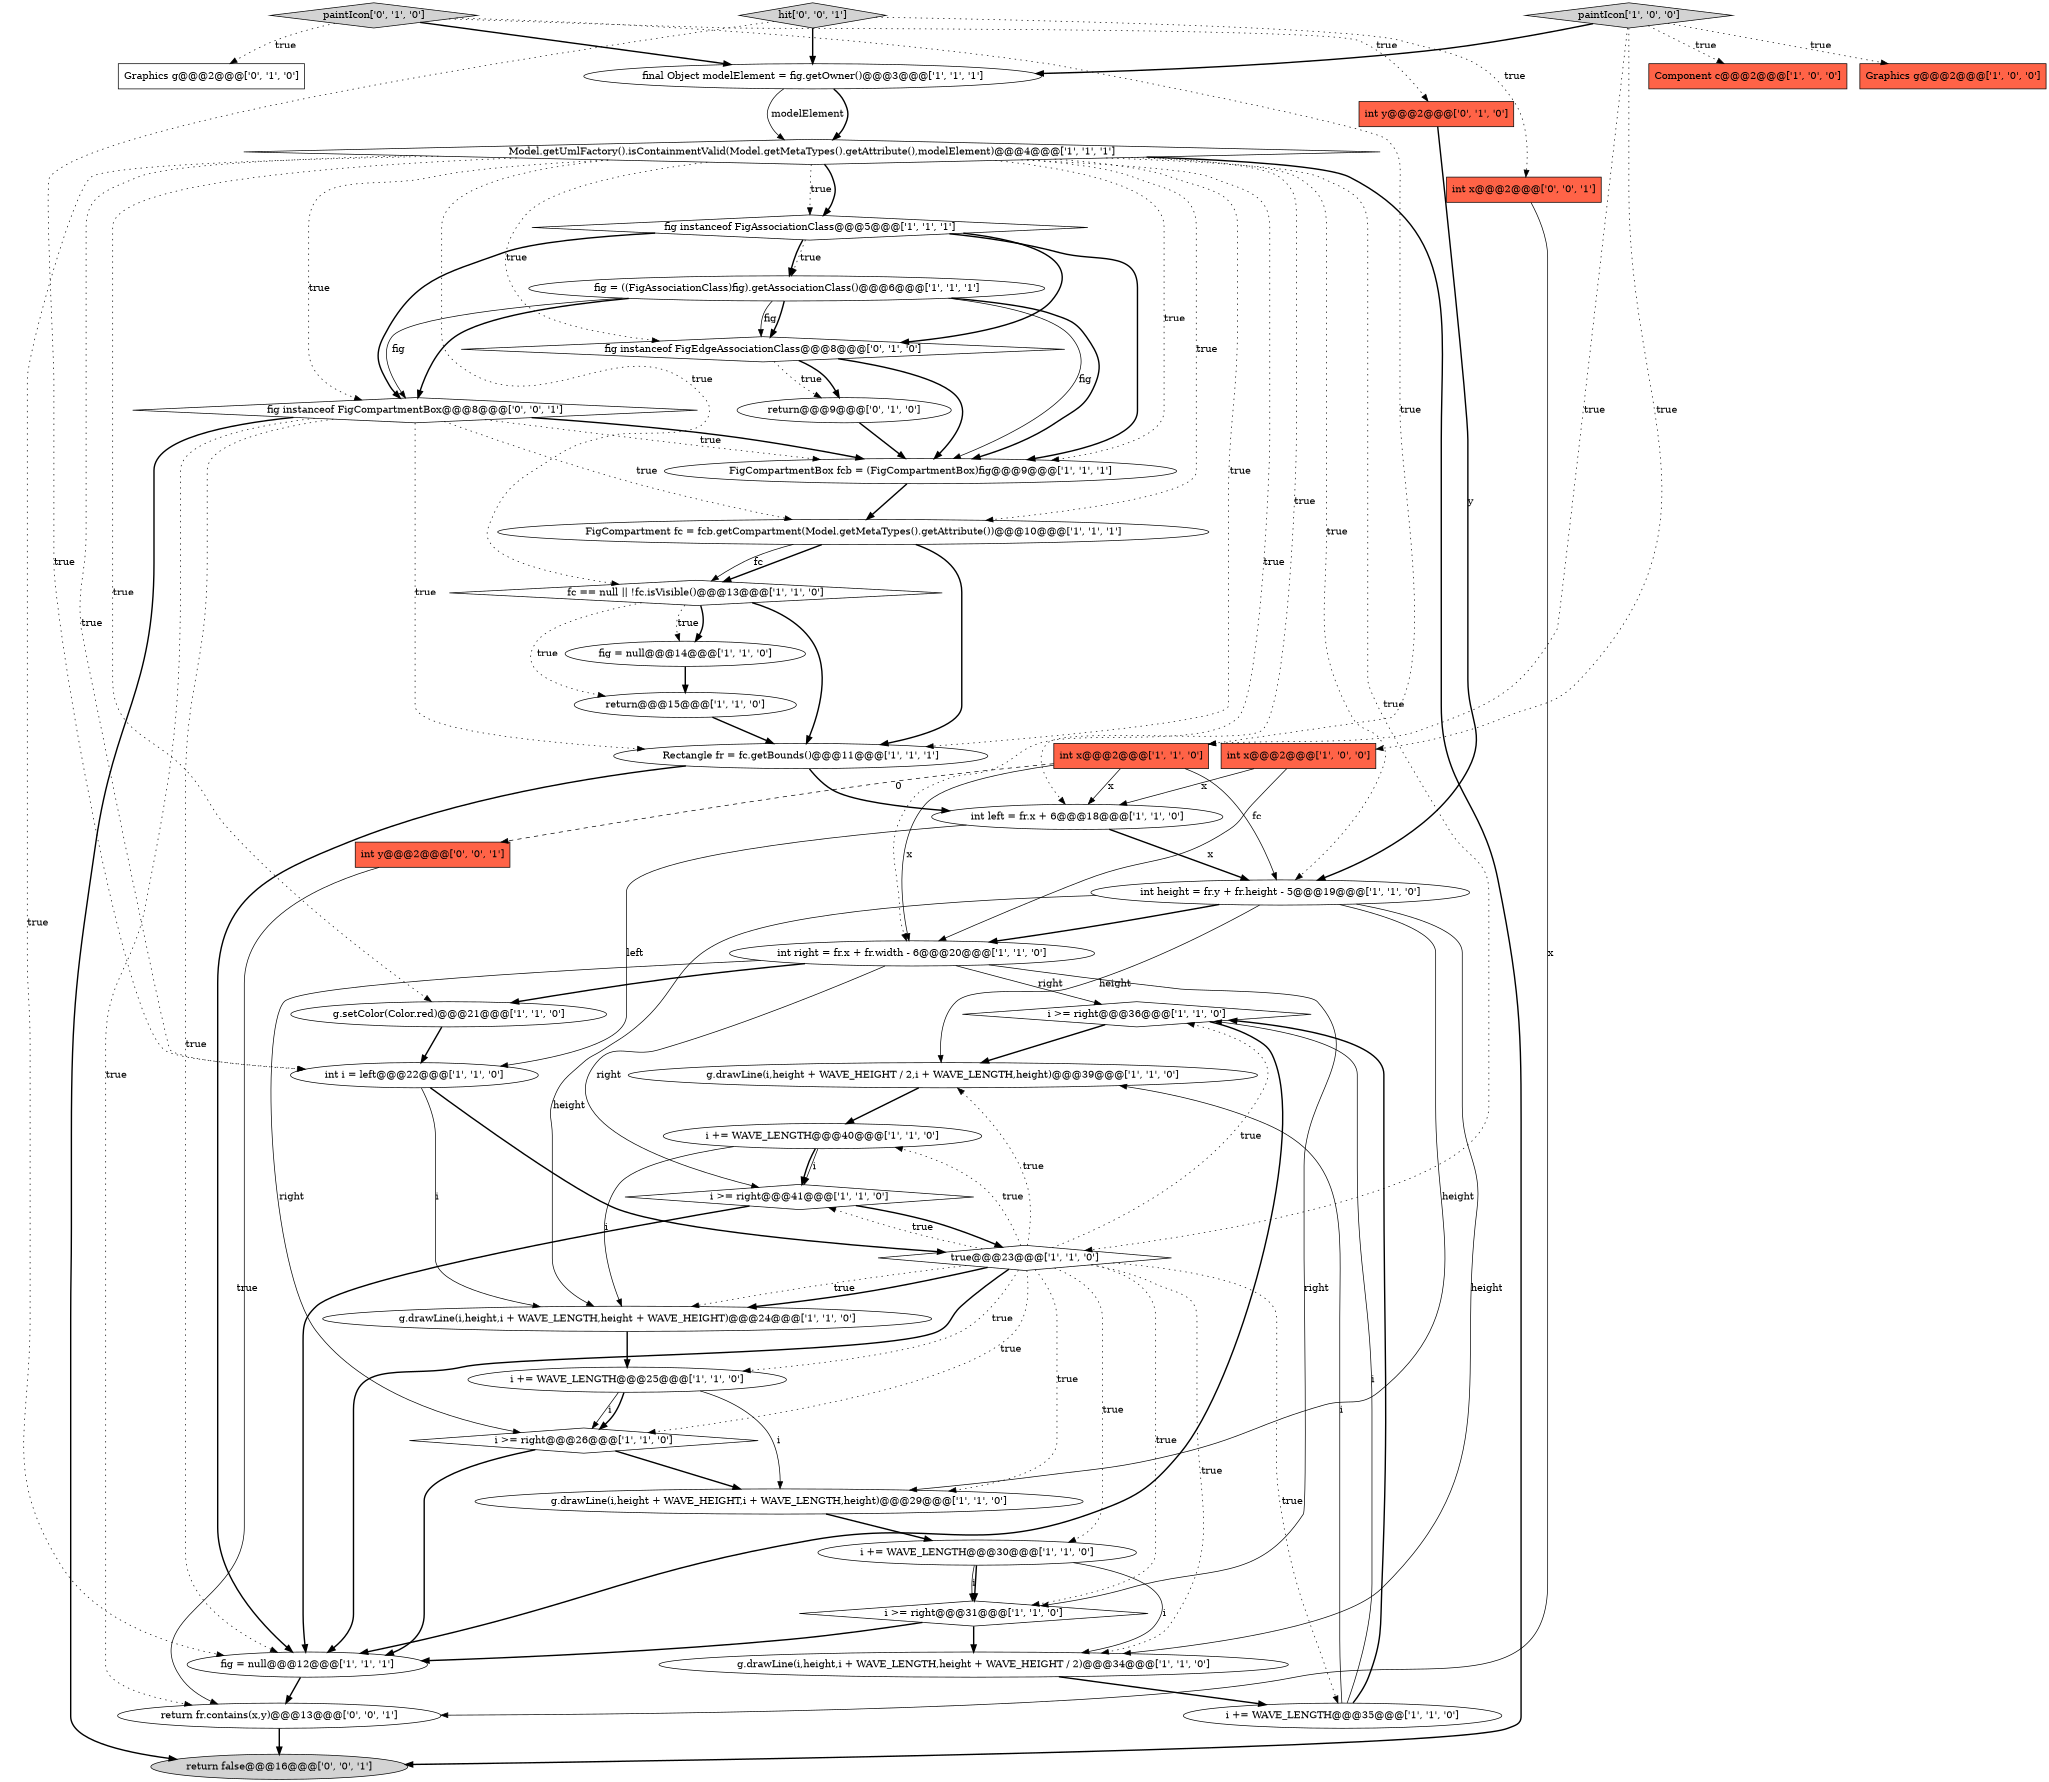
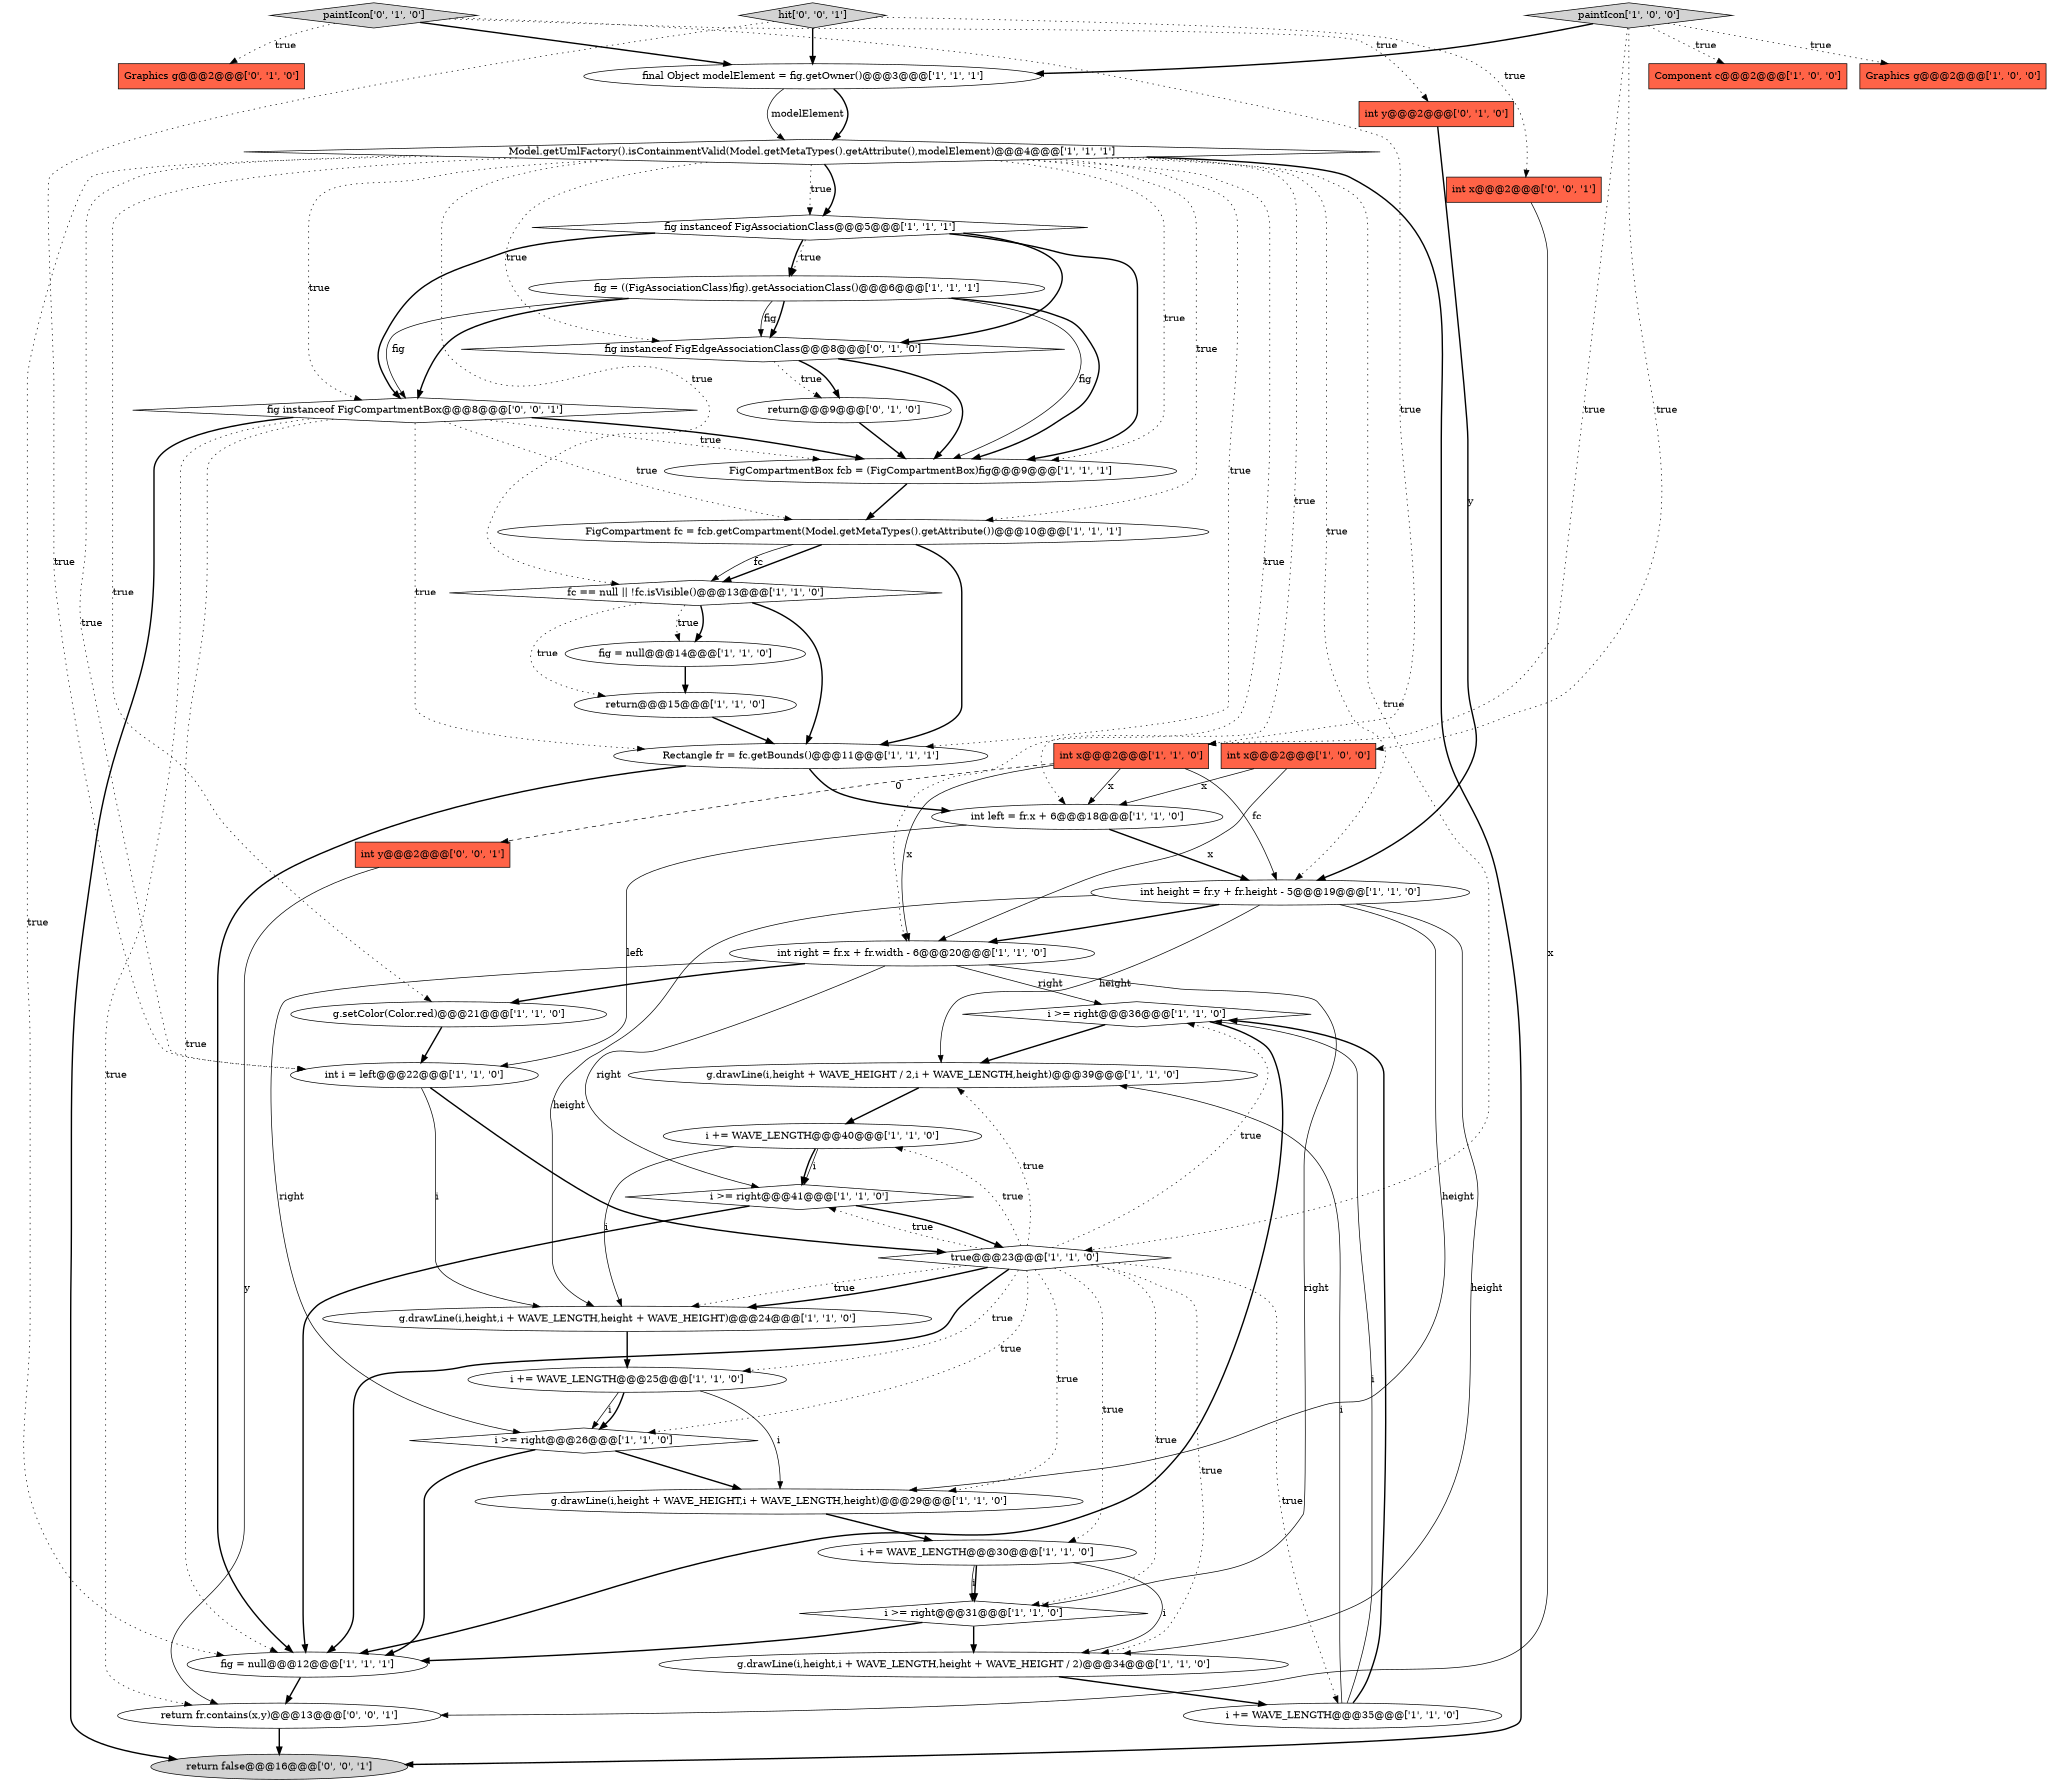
(211, 76) -> (211, 76)
(247, 1288) -> (247, 1288)
